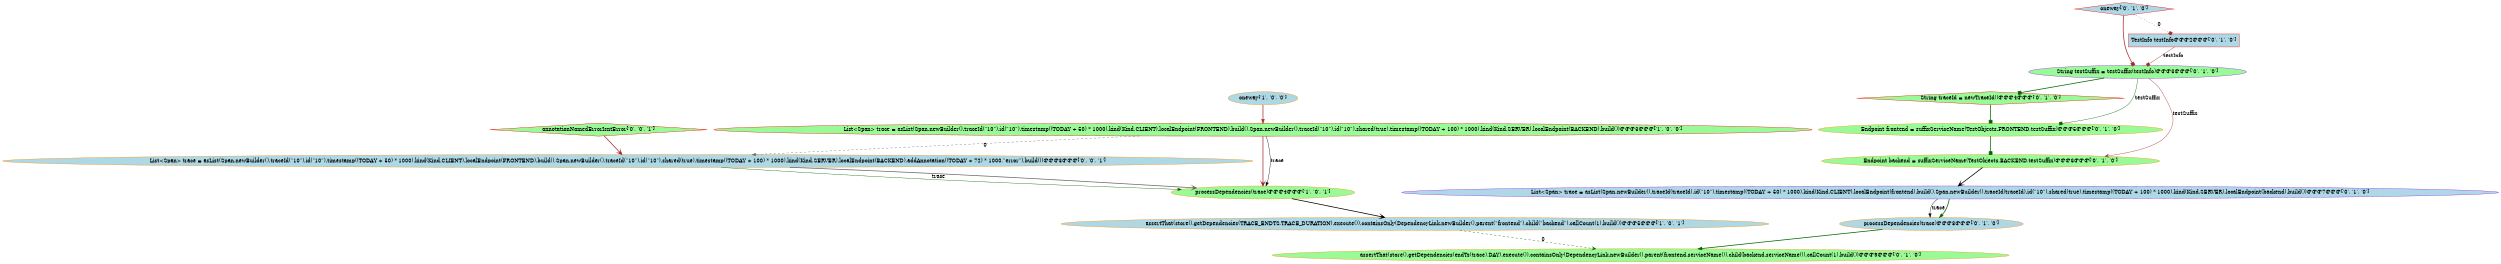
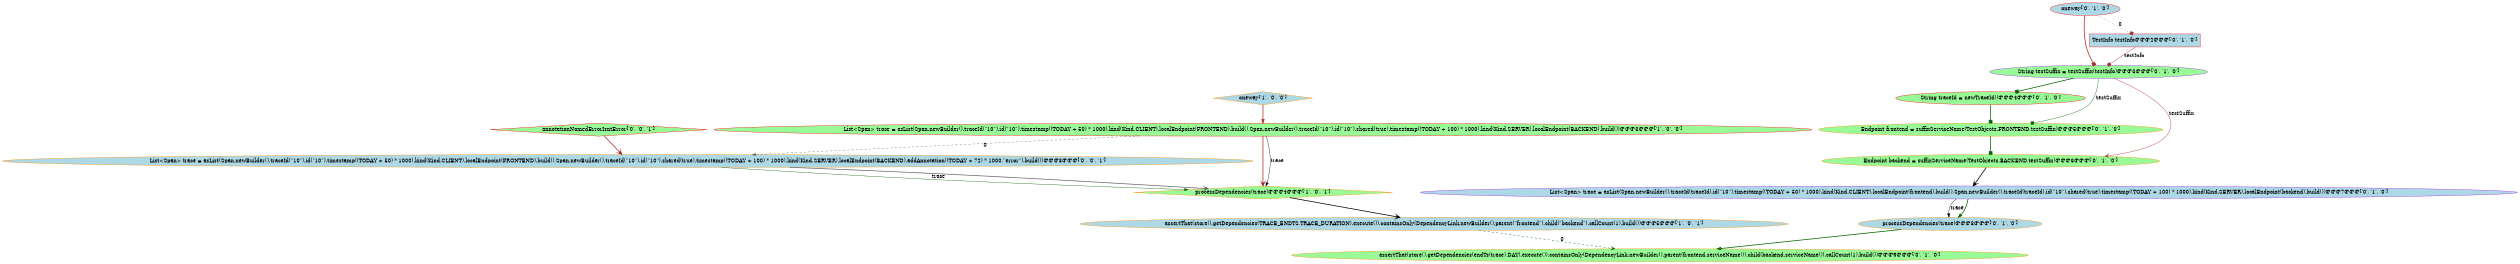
(2124, 9) -> (2085, 9)
(1263, 98) -> (1263, 98)
(1991, 98) -> (1991, 98)
(1263, 192) -> (1263, 192)
